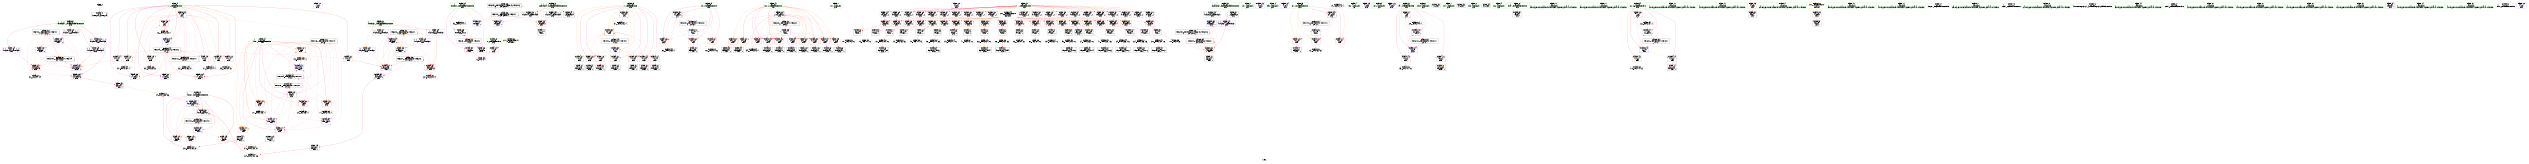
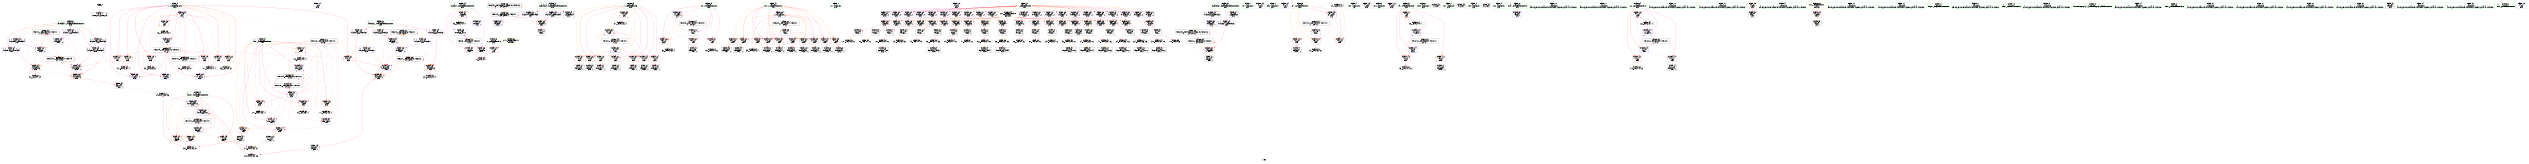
none -> (462, 14)
none -> (359, 32)
none -> (17, 41)
